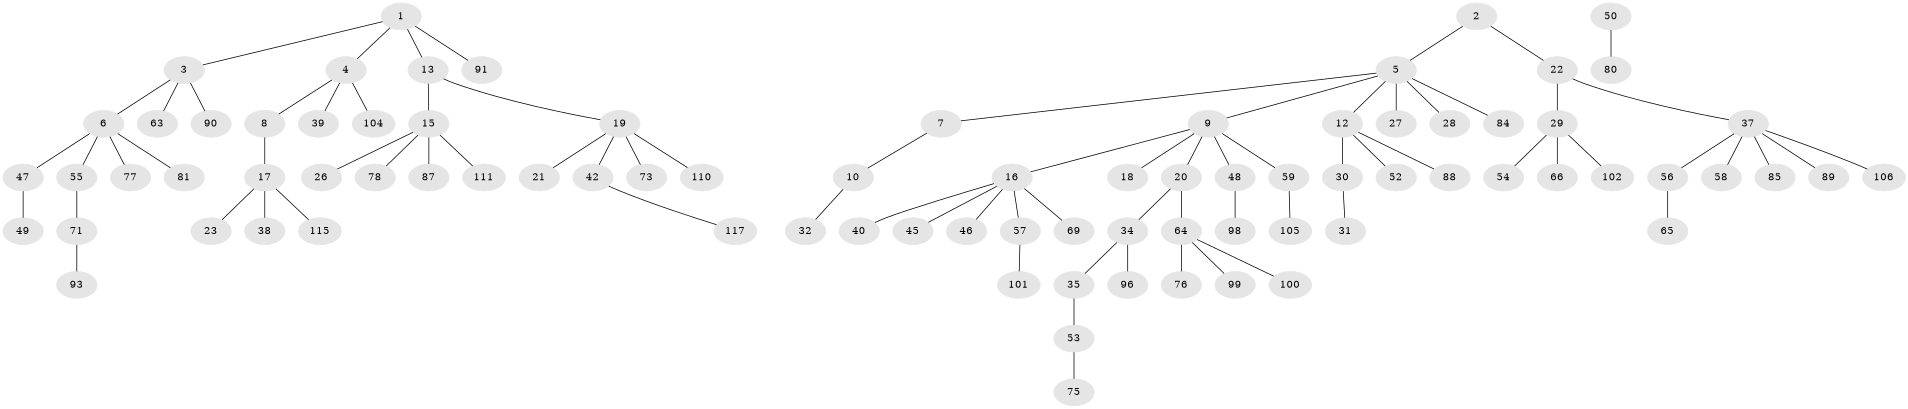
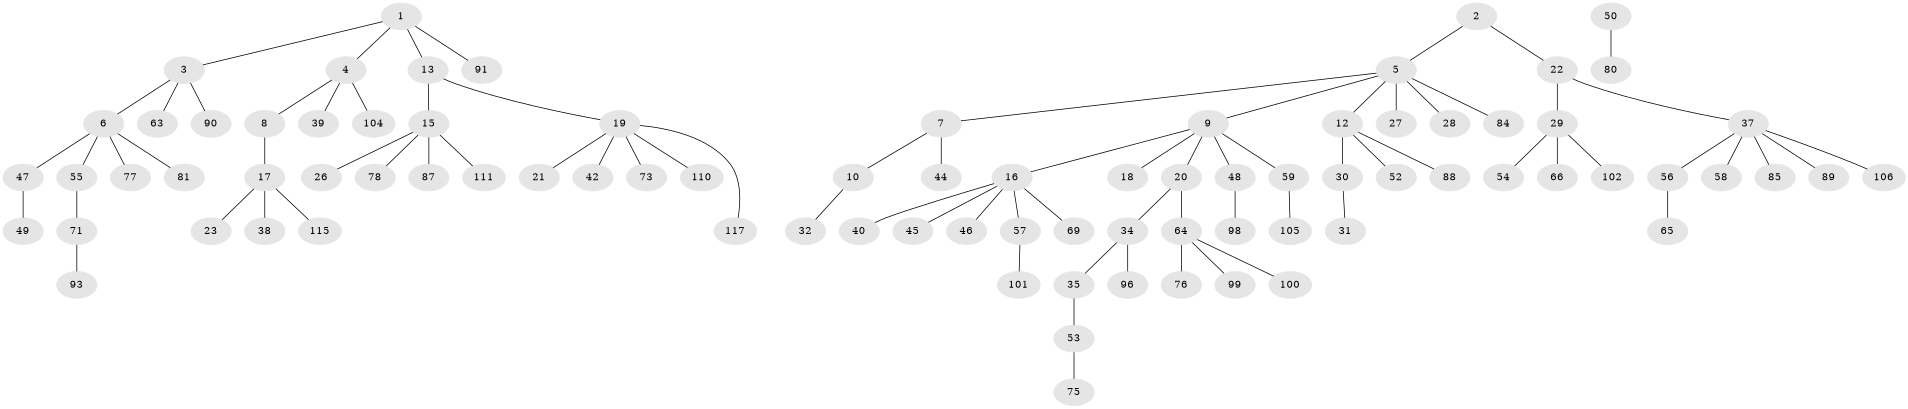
none -> (941, 178)
(662, 207) -> (714, 149)
